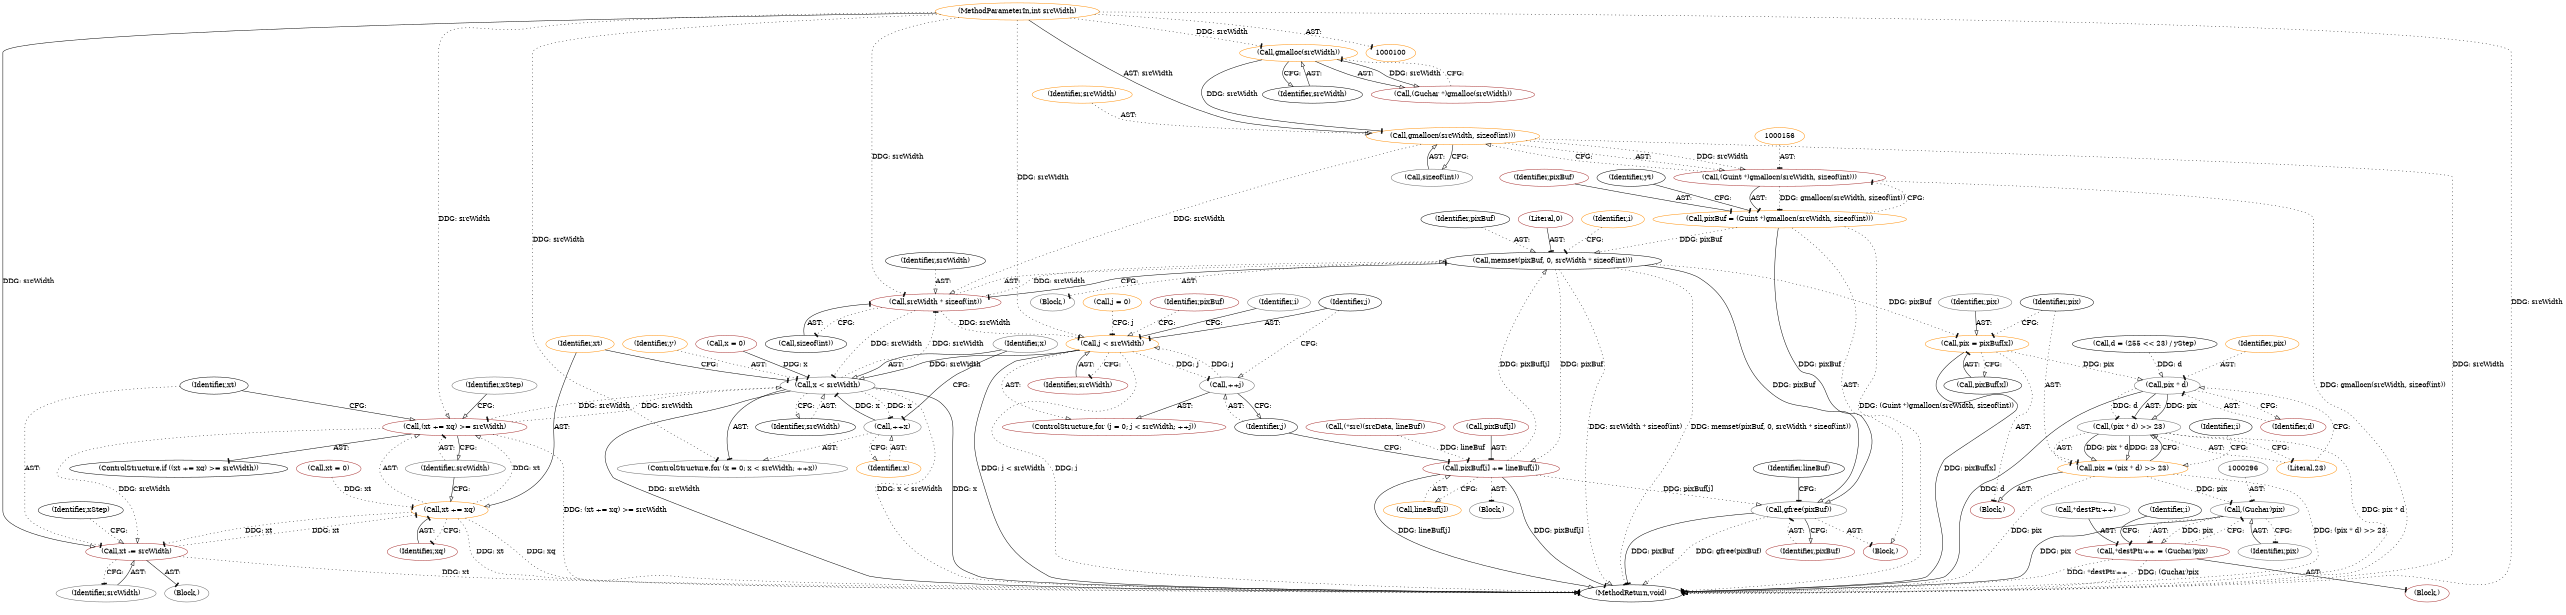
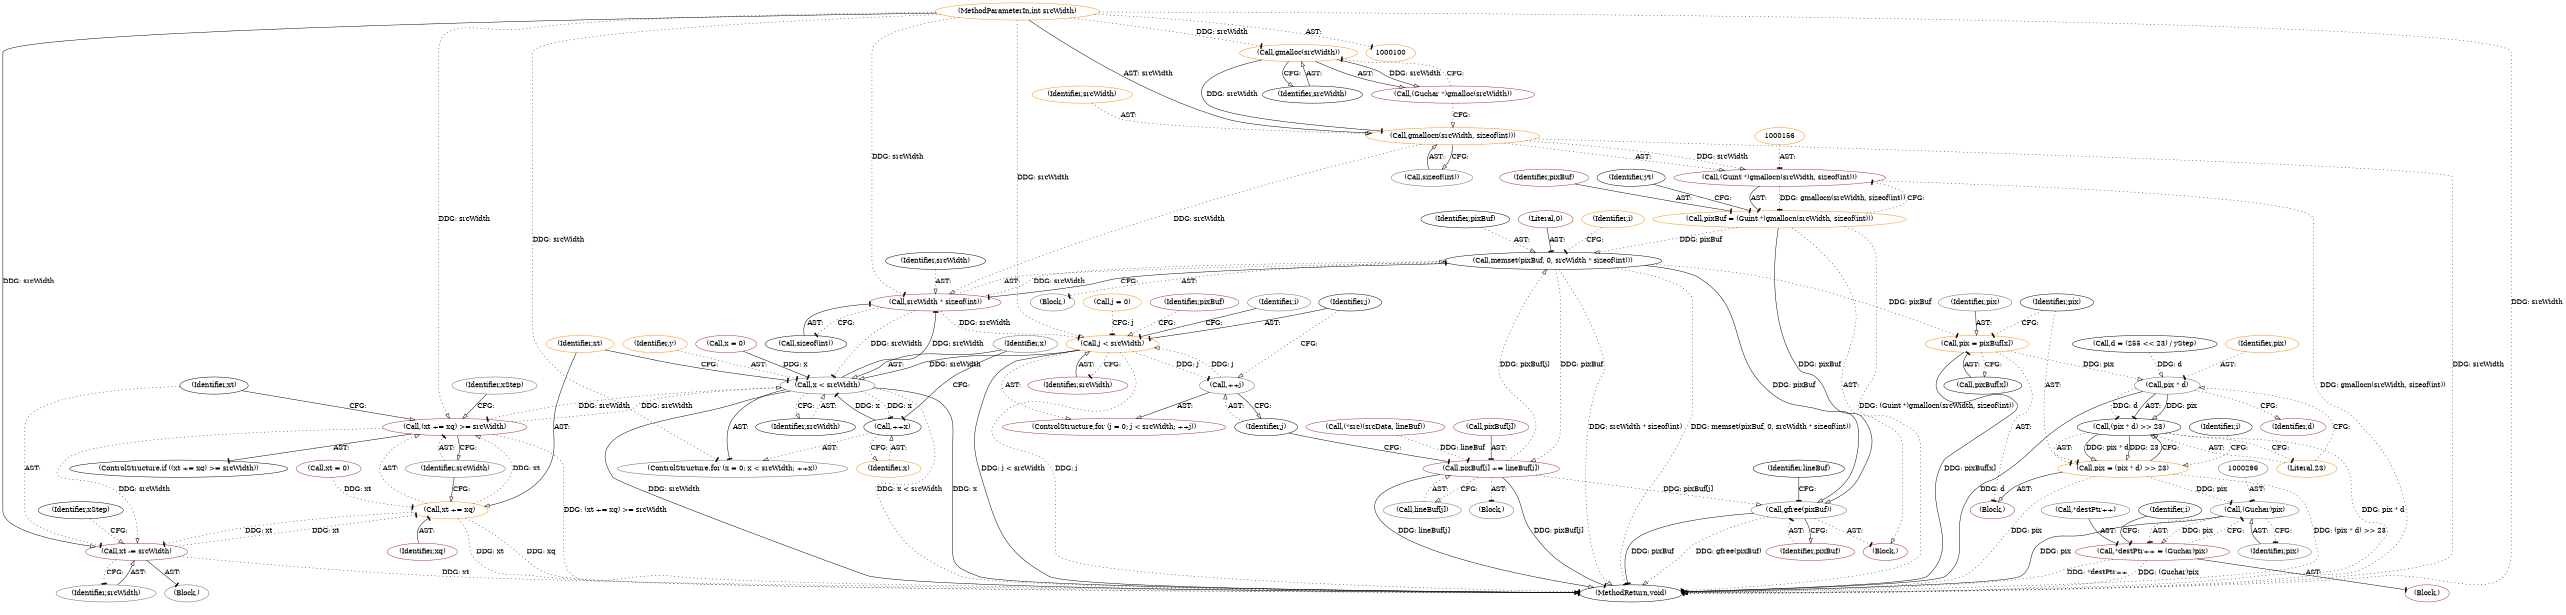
(1597, 163) -> (1453, 113)
(905, 360) -> (905, 360)
(2226, 411) -> none
(892, 427) -> (892, 427)
(2129, 427) -> (2129, 427)
(1422, 510) -> (1422, 510)
(441, 531) -> none
